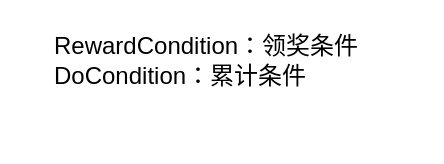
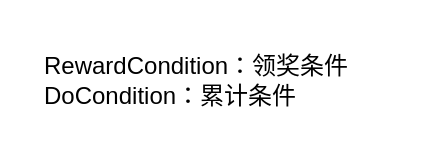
(231, 61) -> (221, 81)
